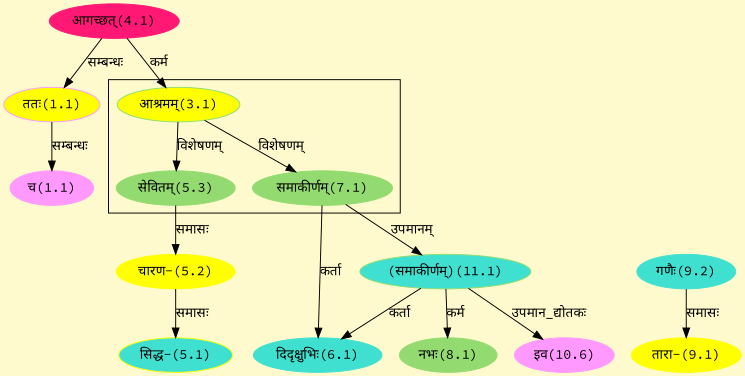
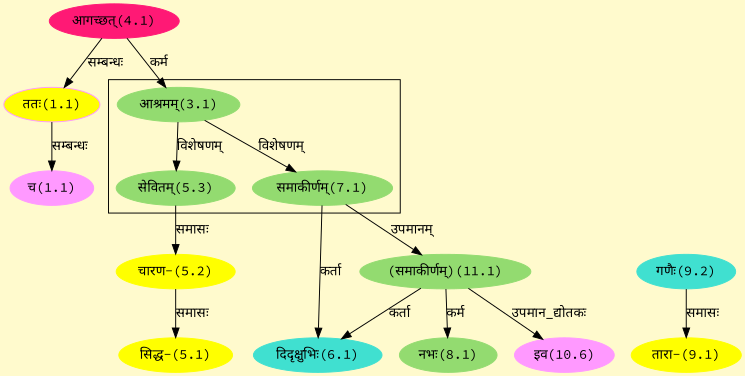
(179, 105) -> (179, 105)
(445, 272) -> (445, 272)
(176, 355) -> (176, 355)
